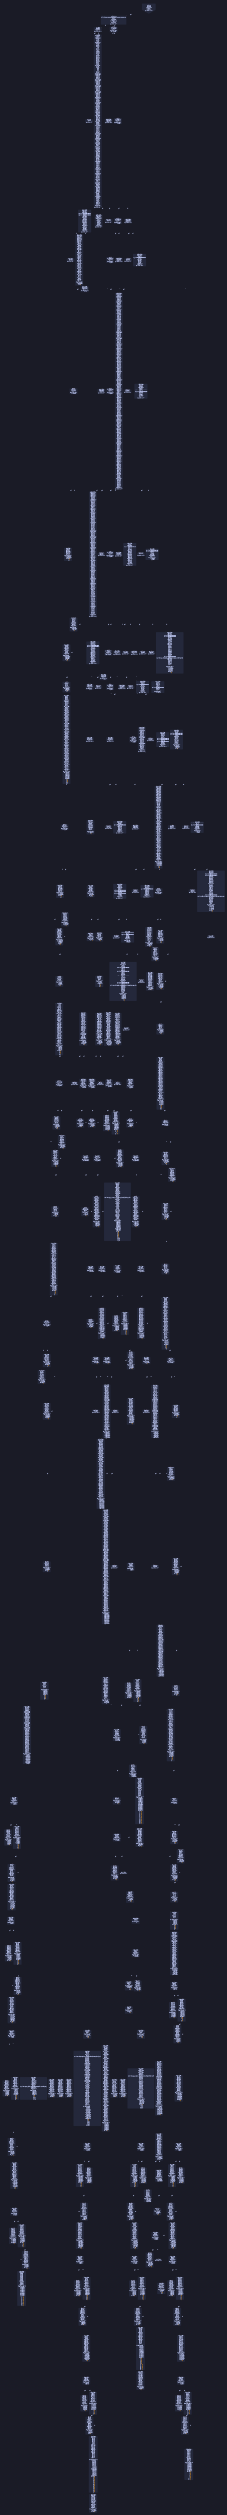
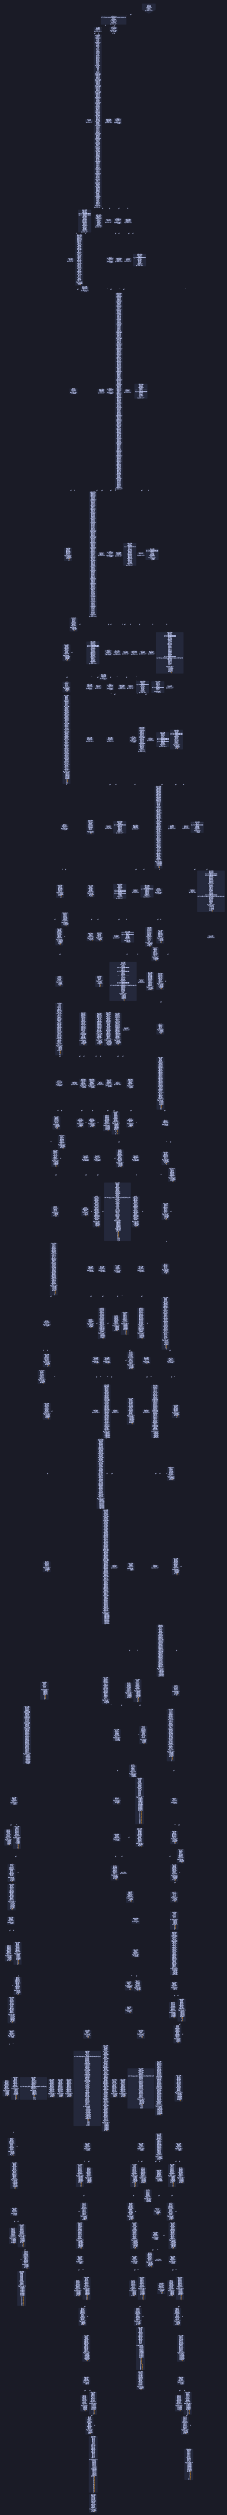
none -> (170, 687)
